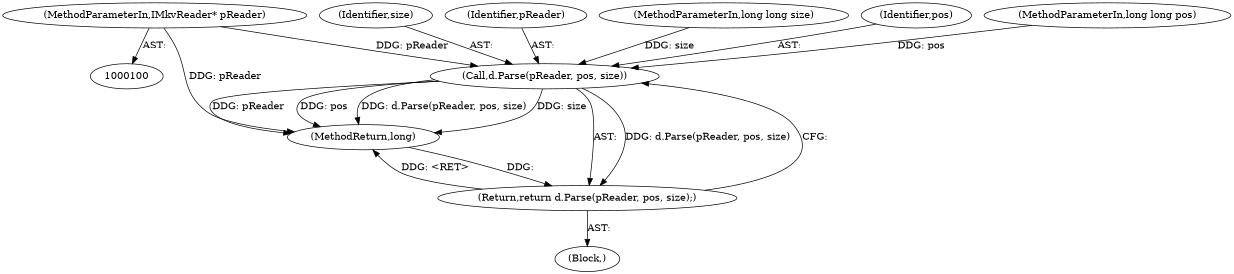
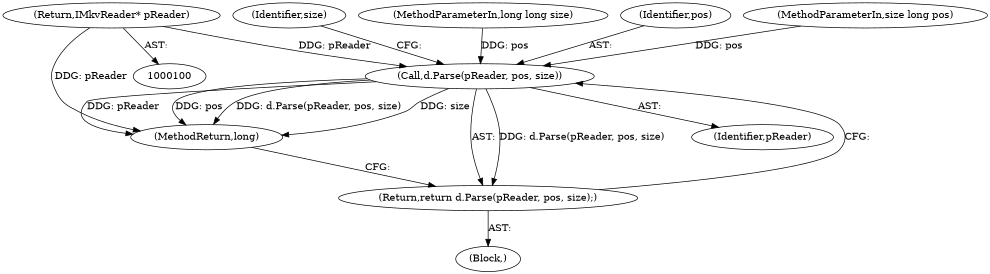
(155, 15) -> (112, 15)
(1107, 15) -> (865, 15)
(529, 43) -> (621, 107)
(483, 46) -> (411, 46)
(670, 46) -> (505, 46)
(522, 168) -> (379, 168)
(427, 181) -> none
